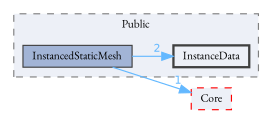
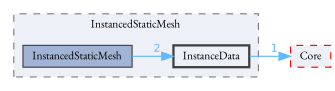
(136, 25) -> (136, 25)
(146, 78) -> (266, 56)
